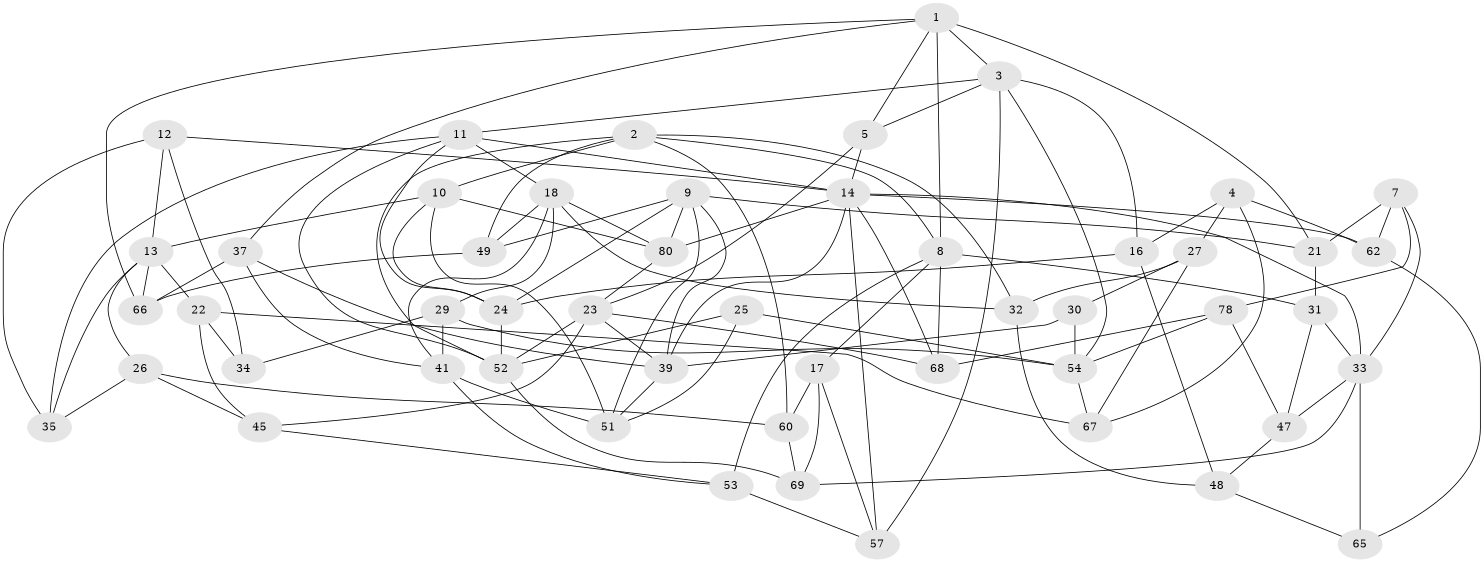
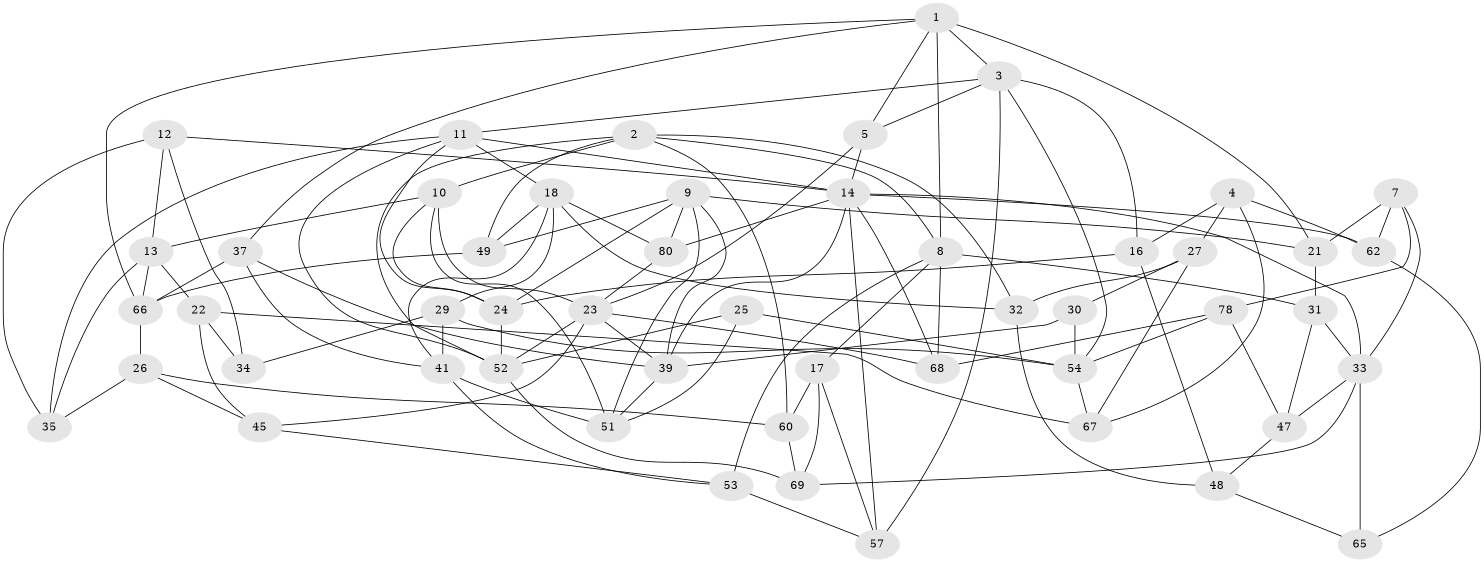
(539, 219) -> (461, 272)
(108, 308) -> (141, 340)
